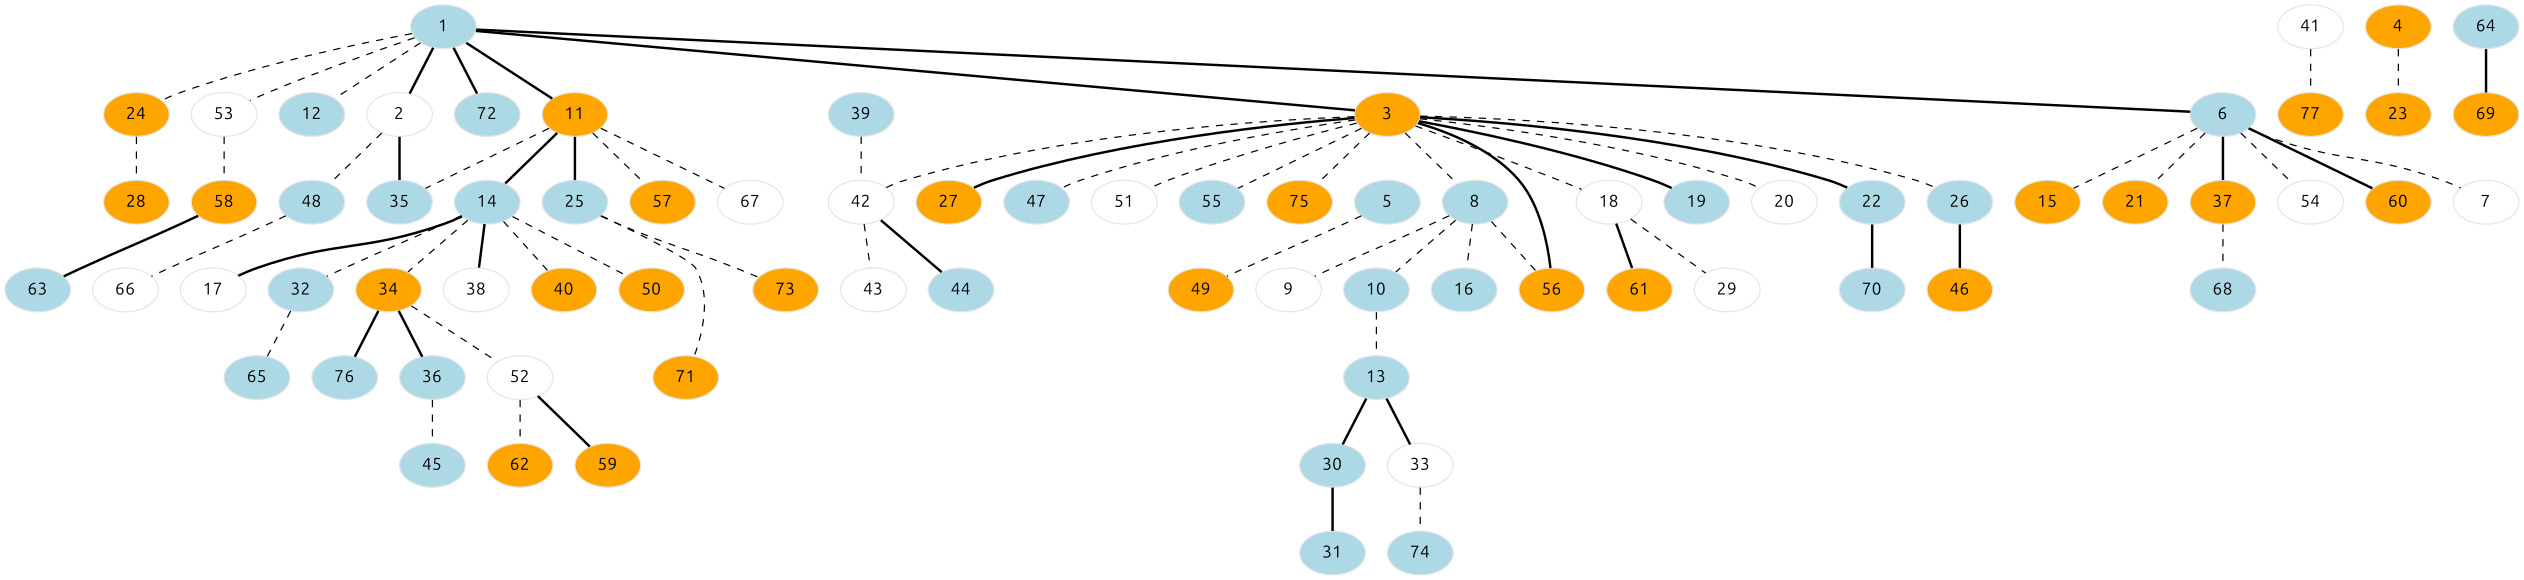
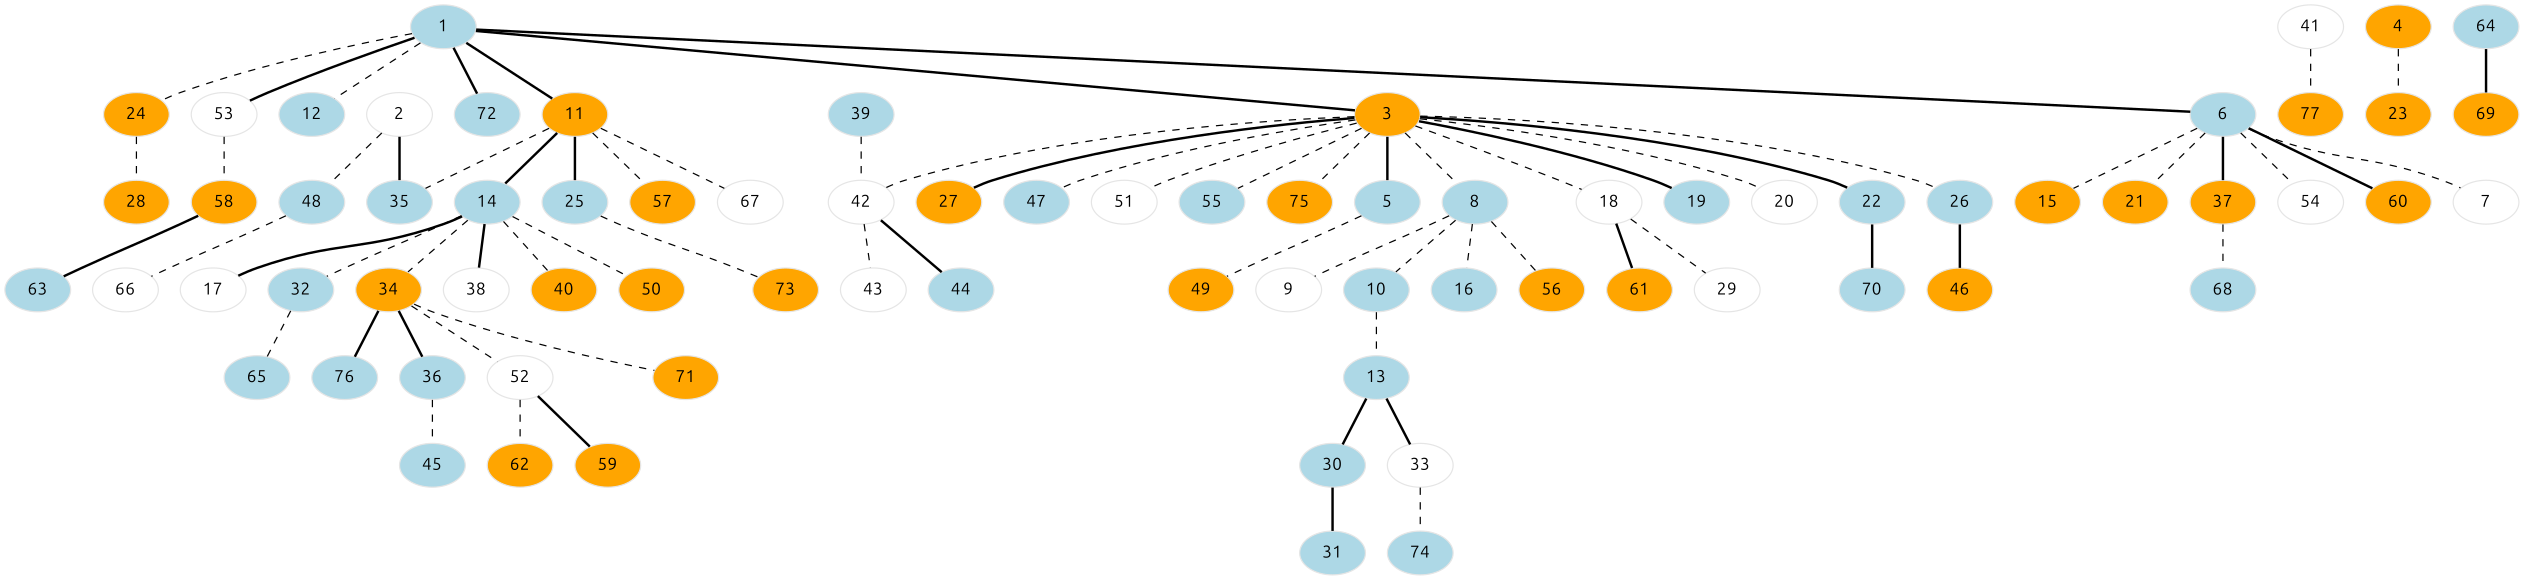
(332, 68) -> (332, 68)
(421, 71) -> none
(1511, 172) -> (1387, 158)
(689, 262) -> (533, 342)
